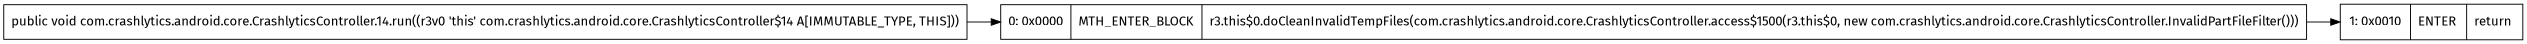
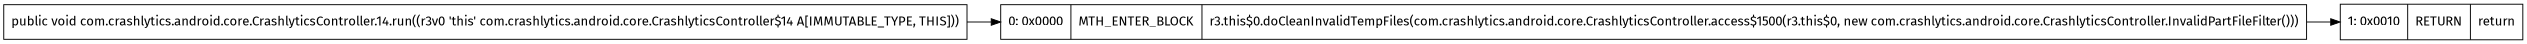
(2437, 22) -> (2439, 22)
